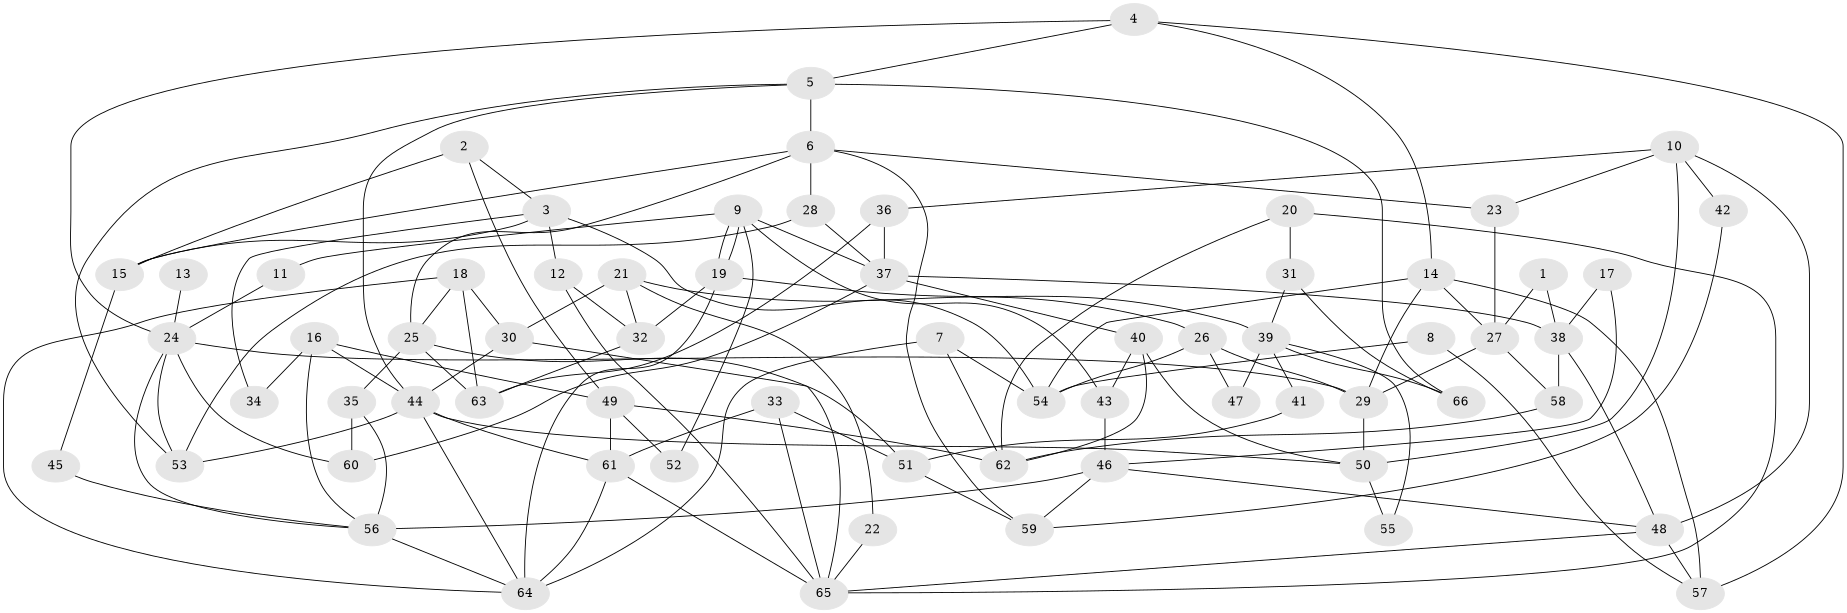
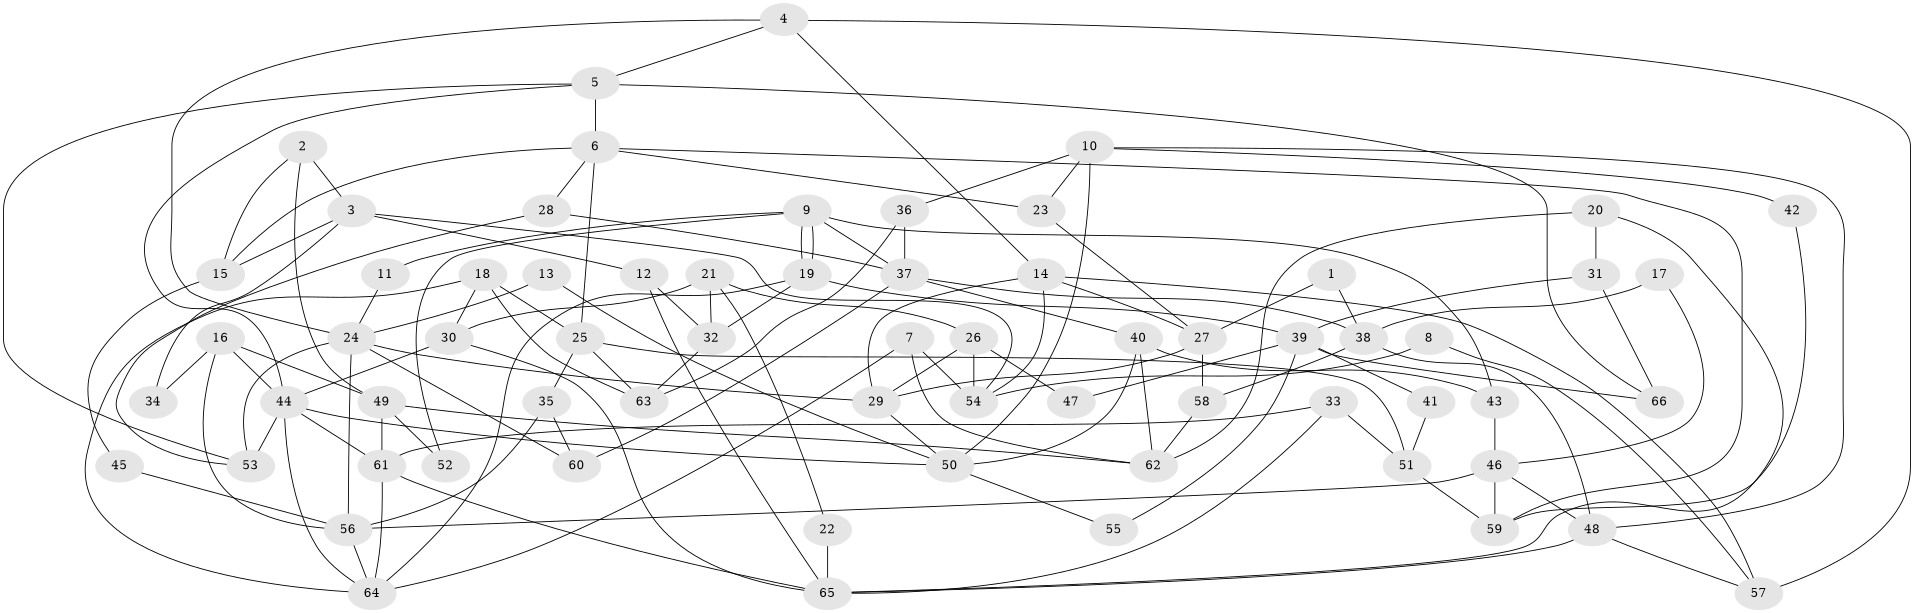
none -> (732, 379)
